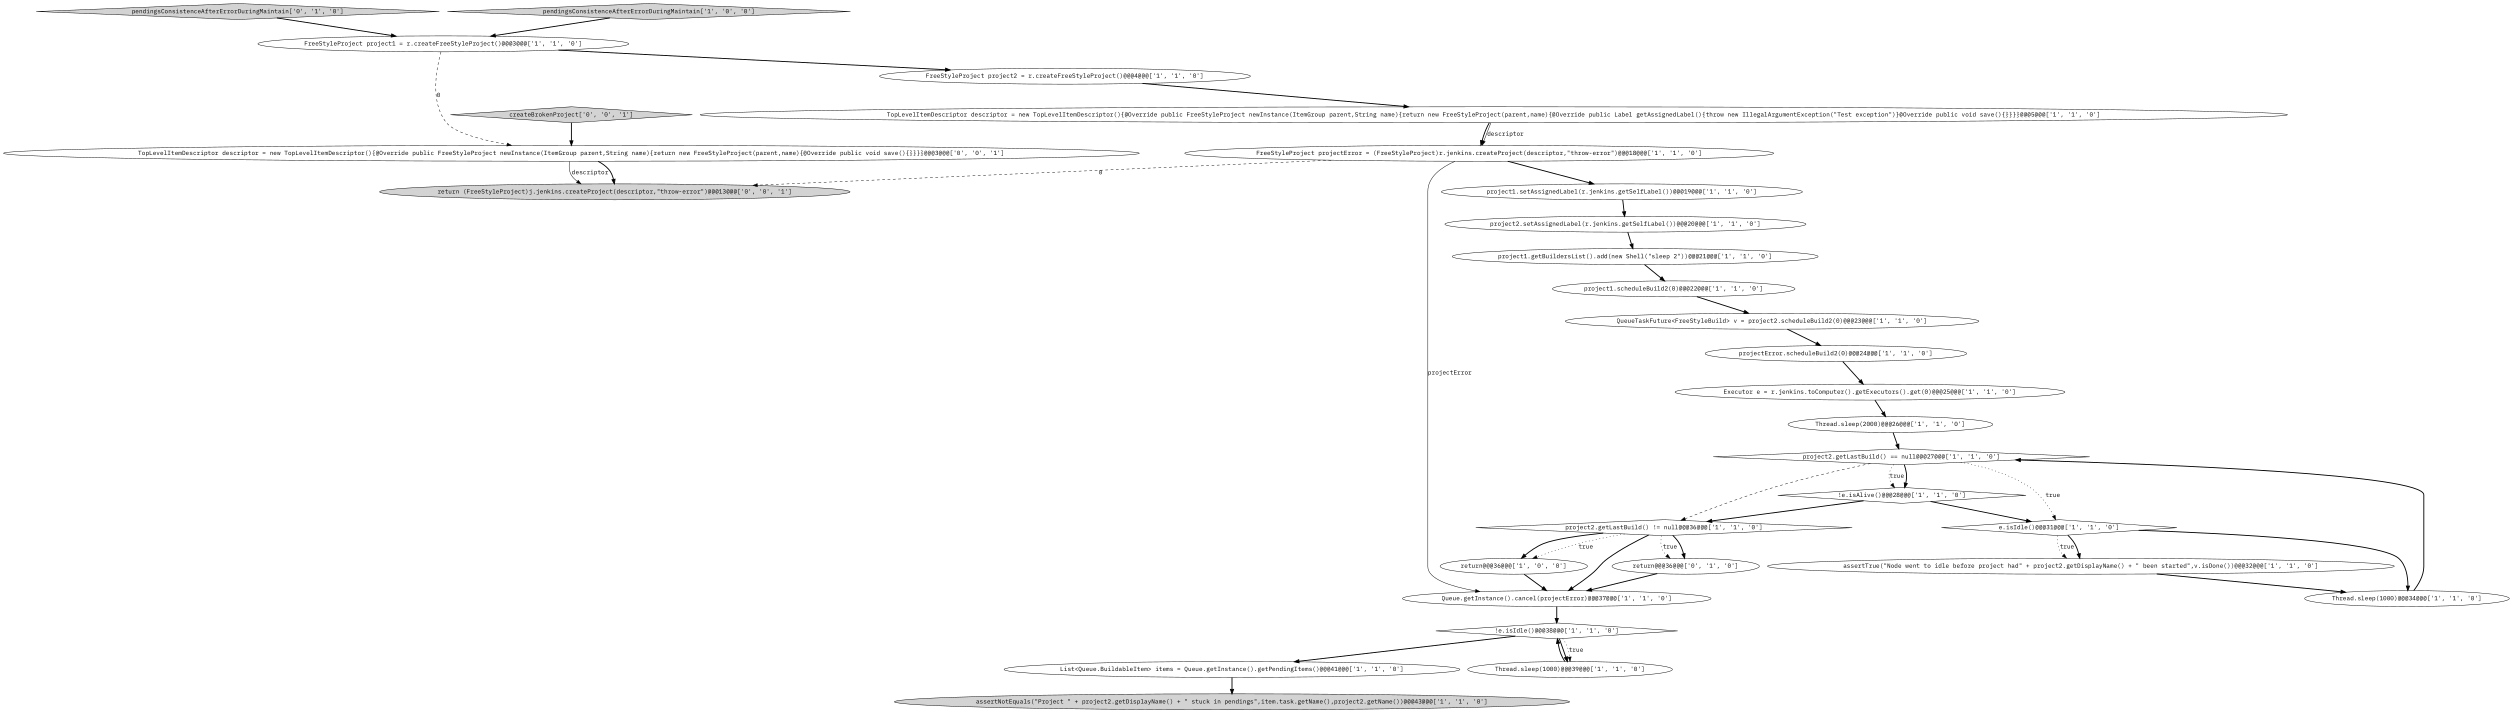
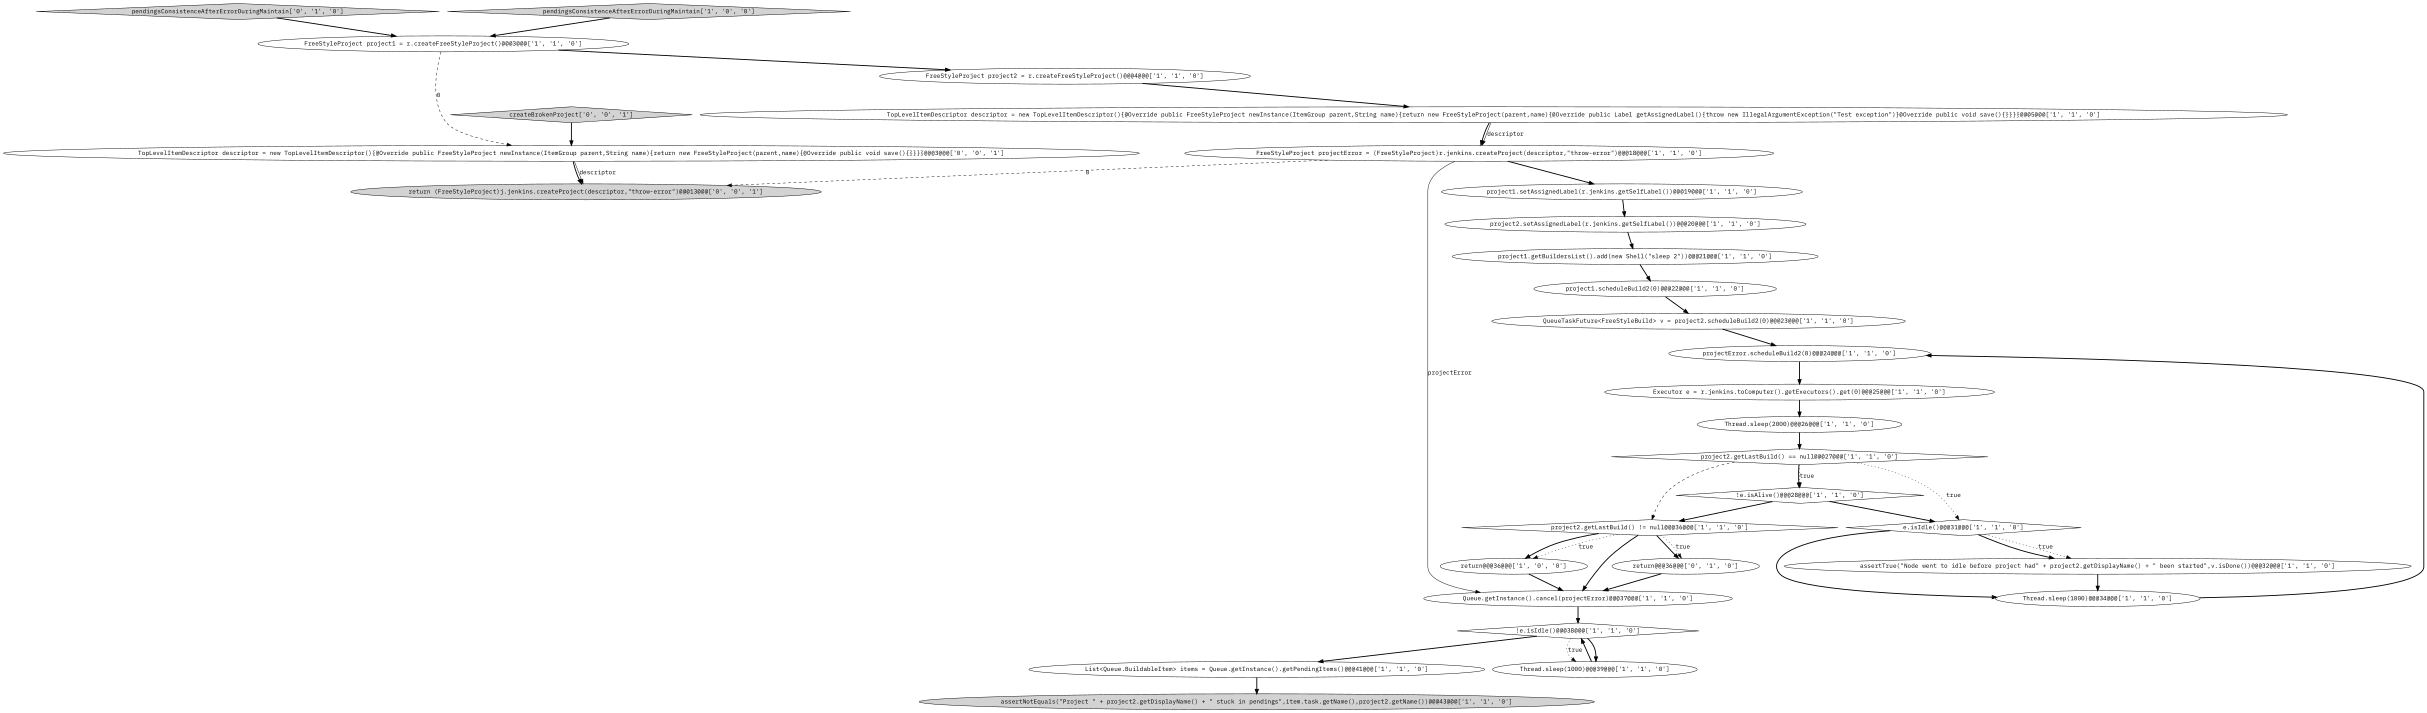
(2273, 471) -> (2381, 378)
